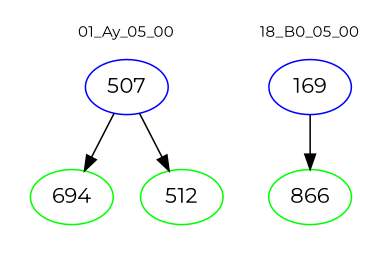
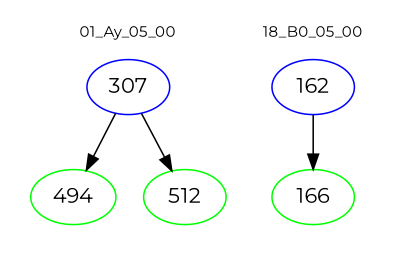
(127, 87) -> (128, 87)
(310, 87) -> (313, 87)
(72, 197) -> (73, 197)
(310, 197) -> (313, 197)
